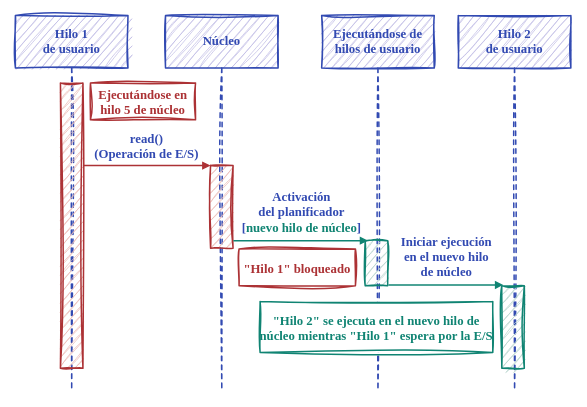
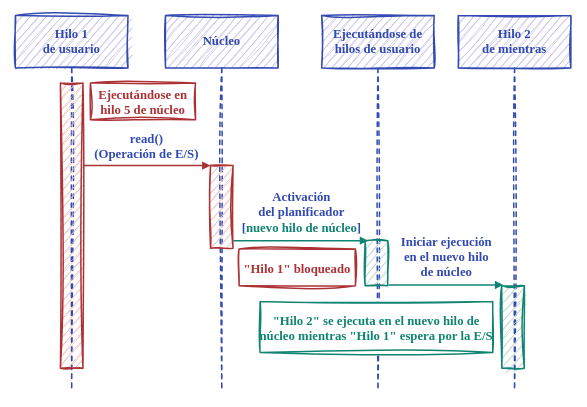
(514, 42) -> (514, 42)
